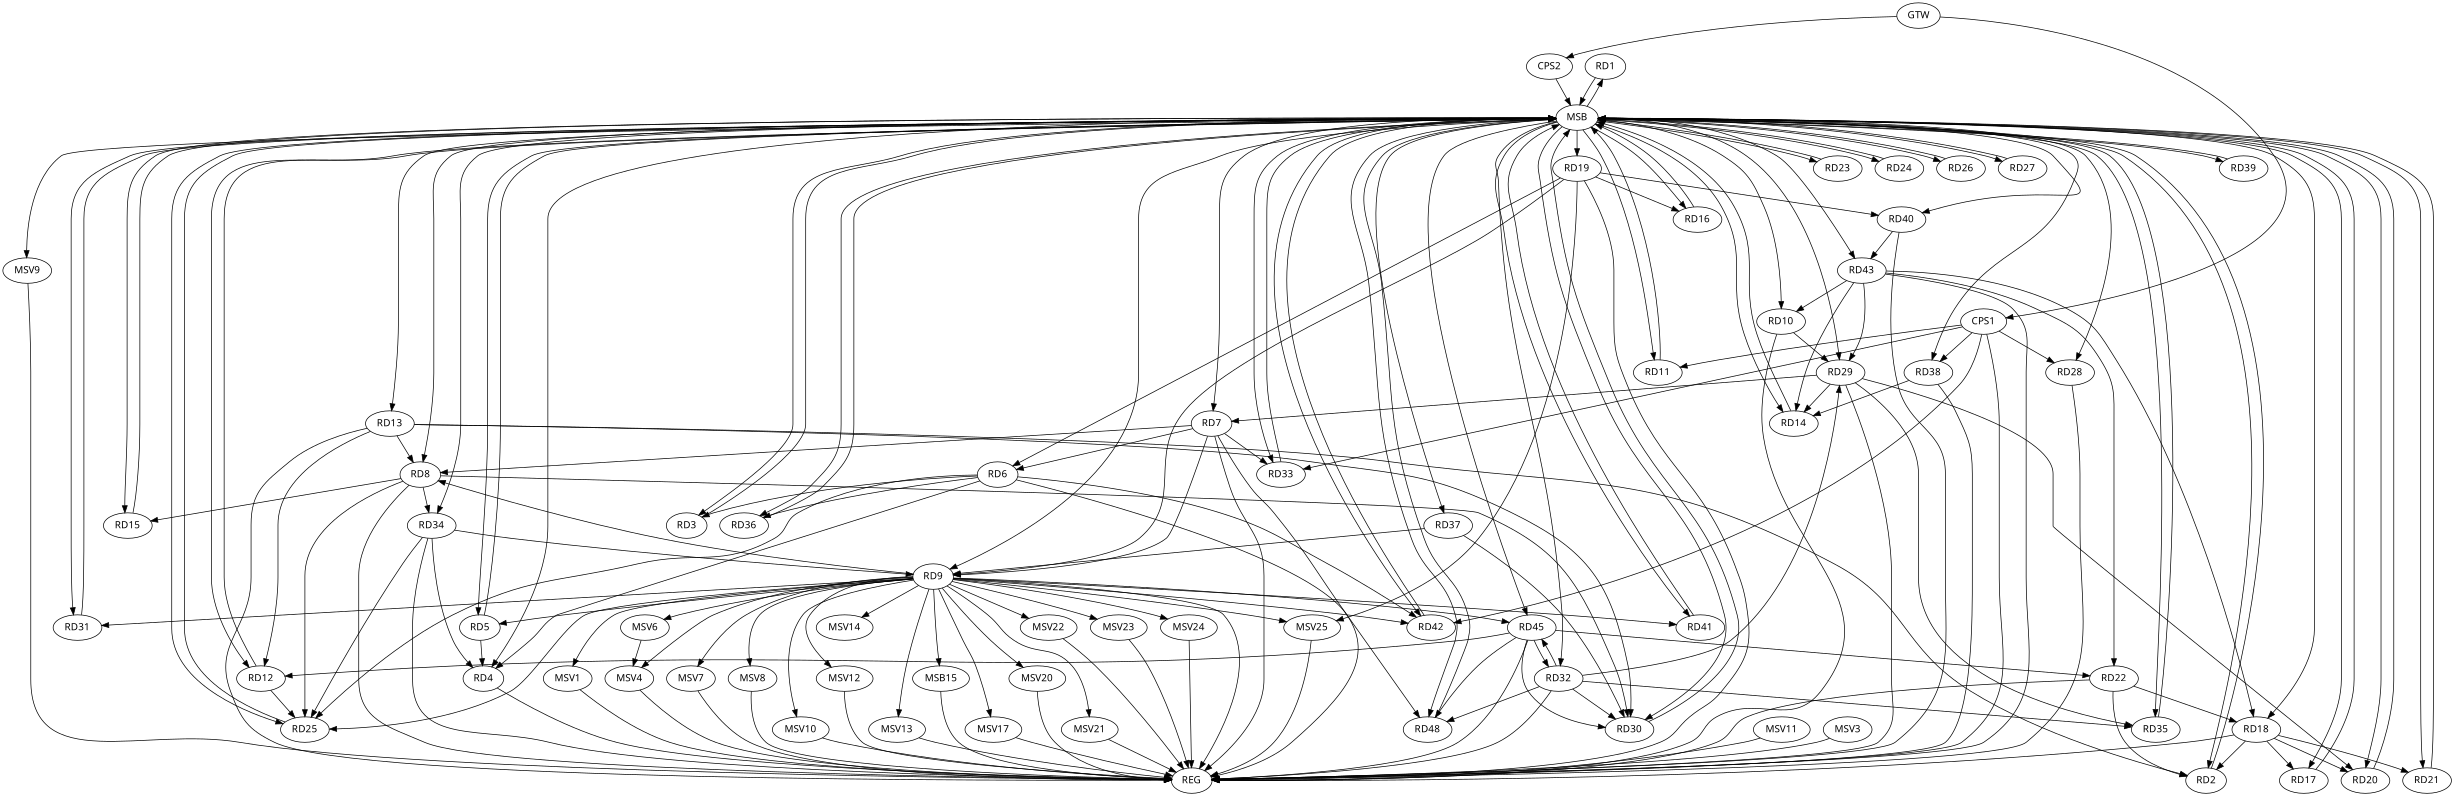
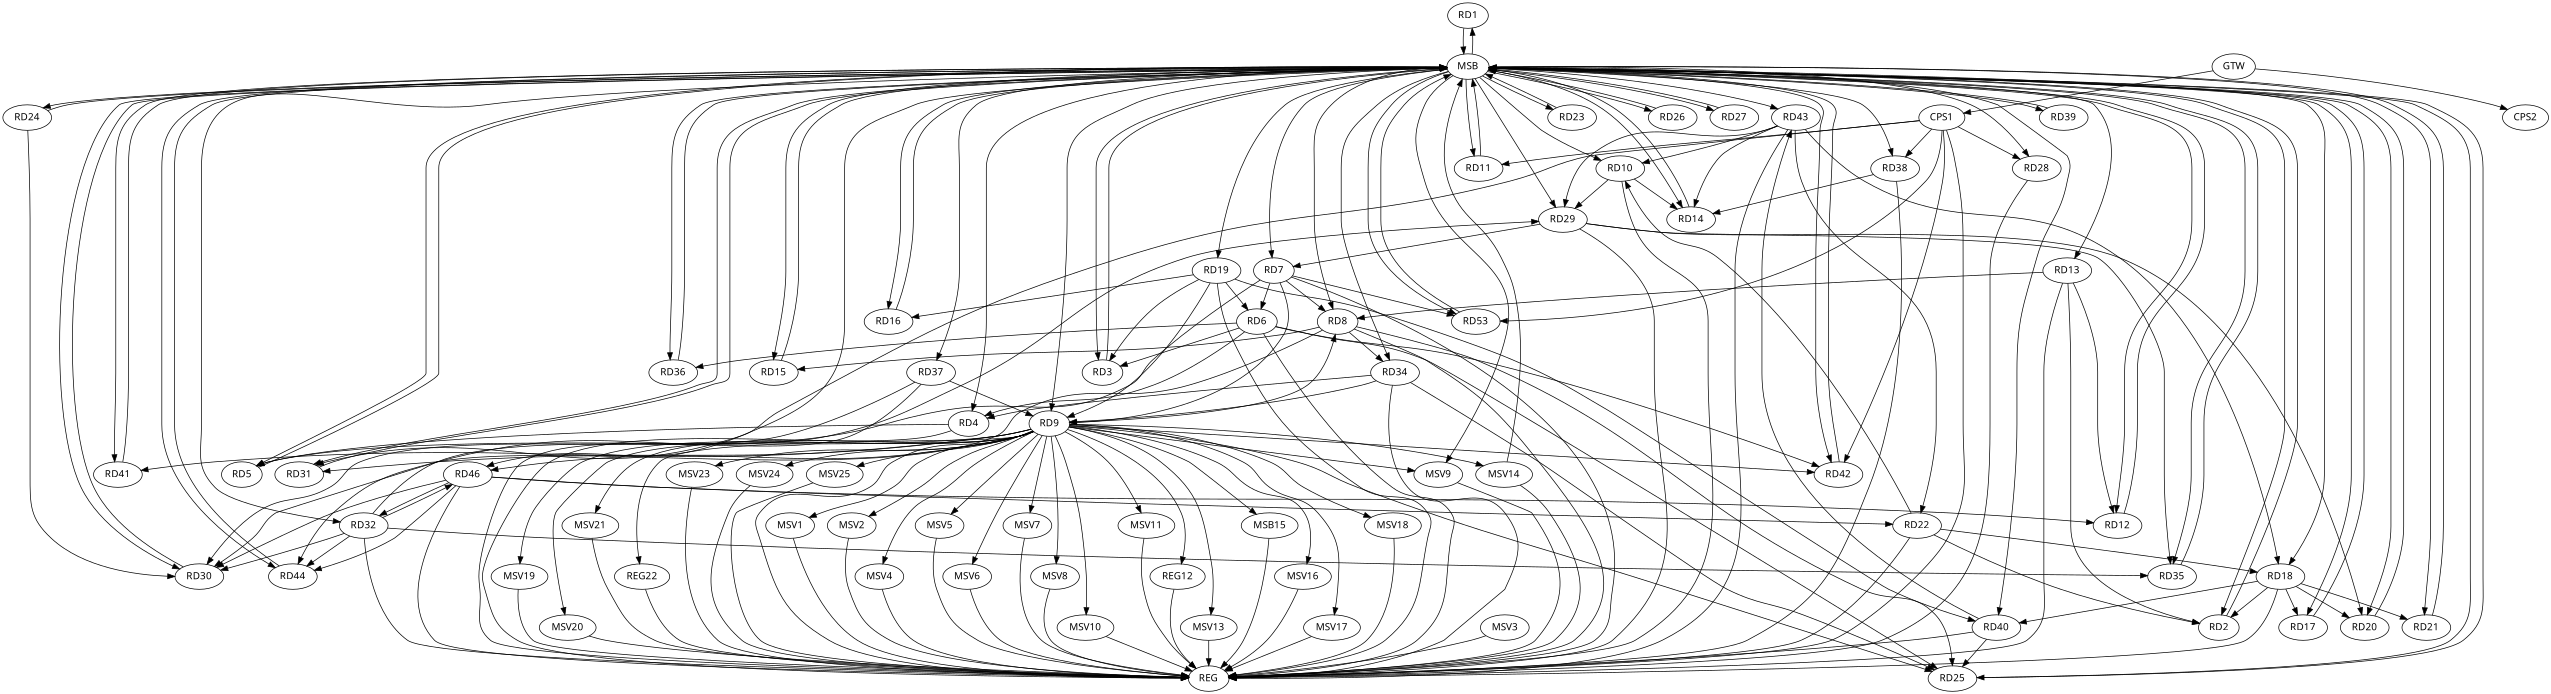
(1562, 89) -> (1505, 265)
none -> (1146, 251)
none -> (1790, 329)
(1820, 395) -> (1653, 192)
(1531, 444) -> (1151, 311)
none -> (1289, 455)
(1292, 460) -> (30, 400)
none -> (1108, 462)
(1281, 475) -> (1476, 322)
none -> (852, 526)
none -> (940, 526)
none -> (1393, 526)
none -> (520, 577)
none -> (1303, 577)
none -> (2148, 600)
(1049, 628) -> (642, 577)
(1532, 628) -> (468, 475)
none -> (1549, 643)
none -> (530, 649)
(481, 650) -> (605, 432)
(638, 650) -> (1024, 651)
(845, 679) -> (1178, 577)
(280, 701) -> (1981, 645)
(1428, 730) -> (293, 577)
